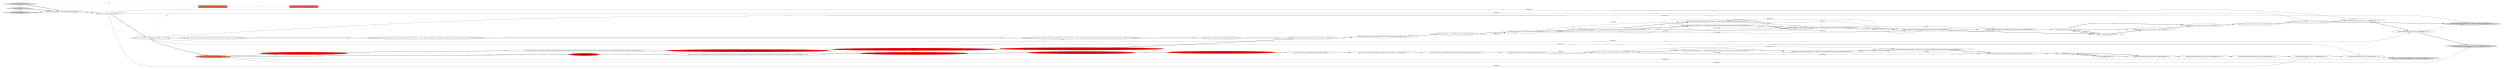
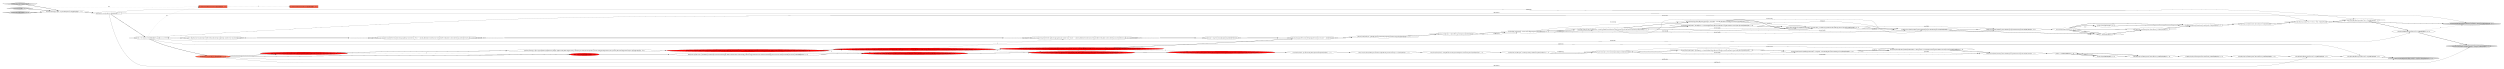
(117, 4) -> (114, 7)
none -> (2106, 26)
